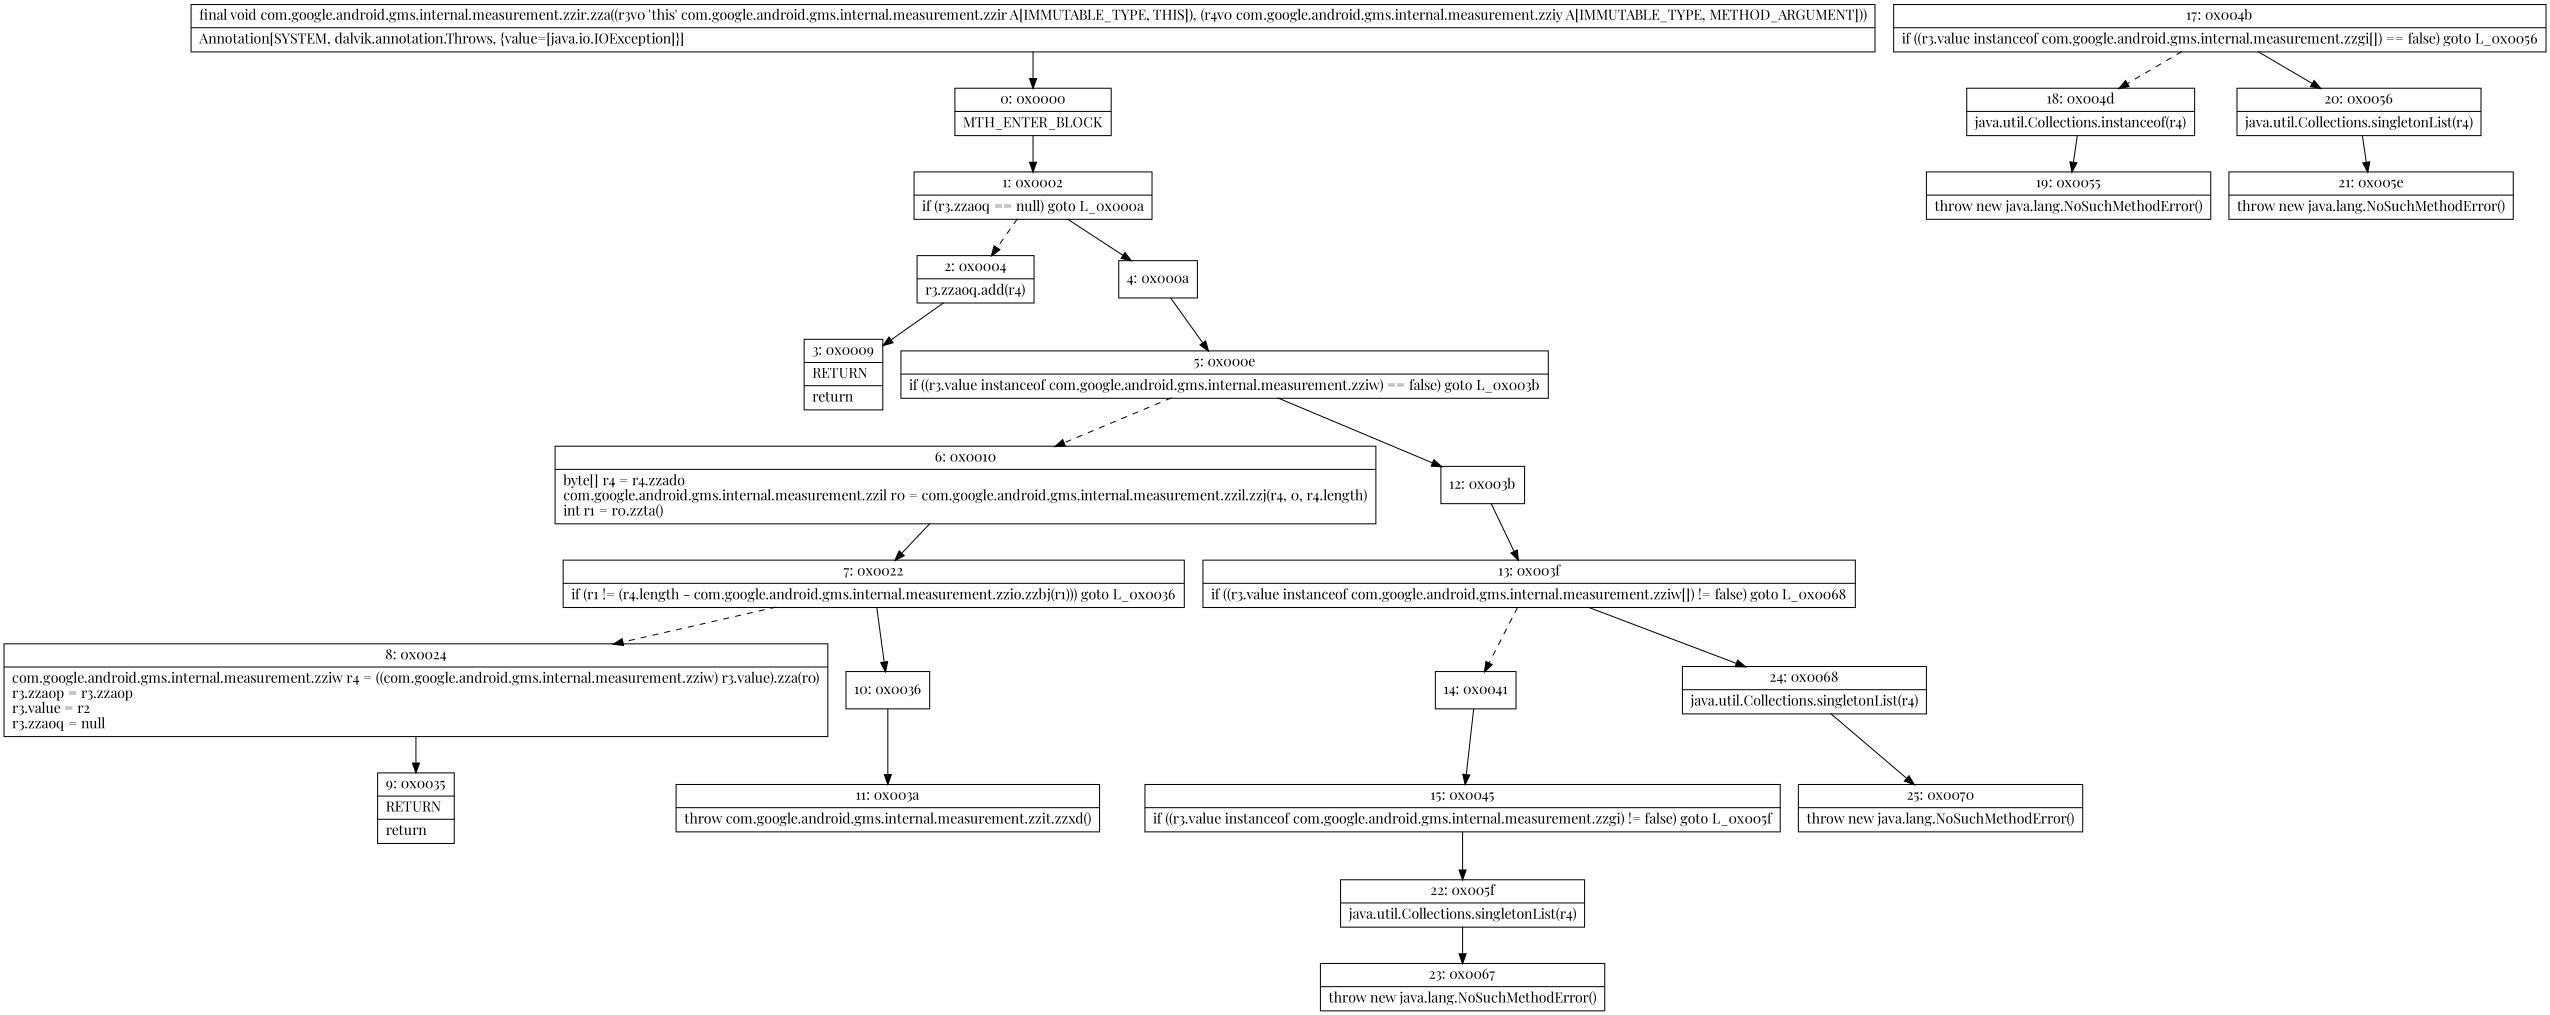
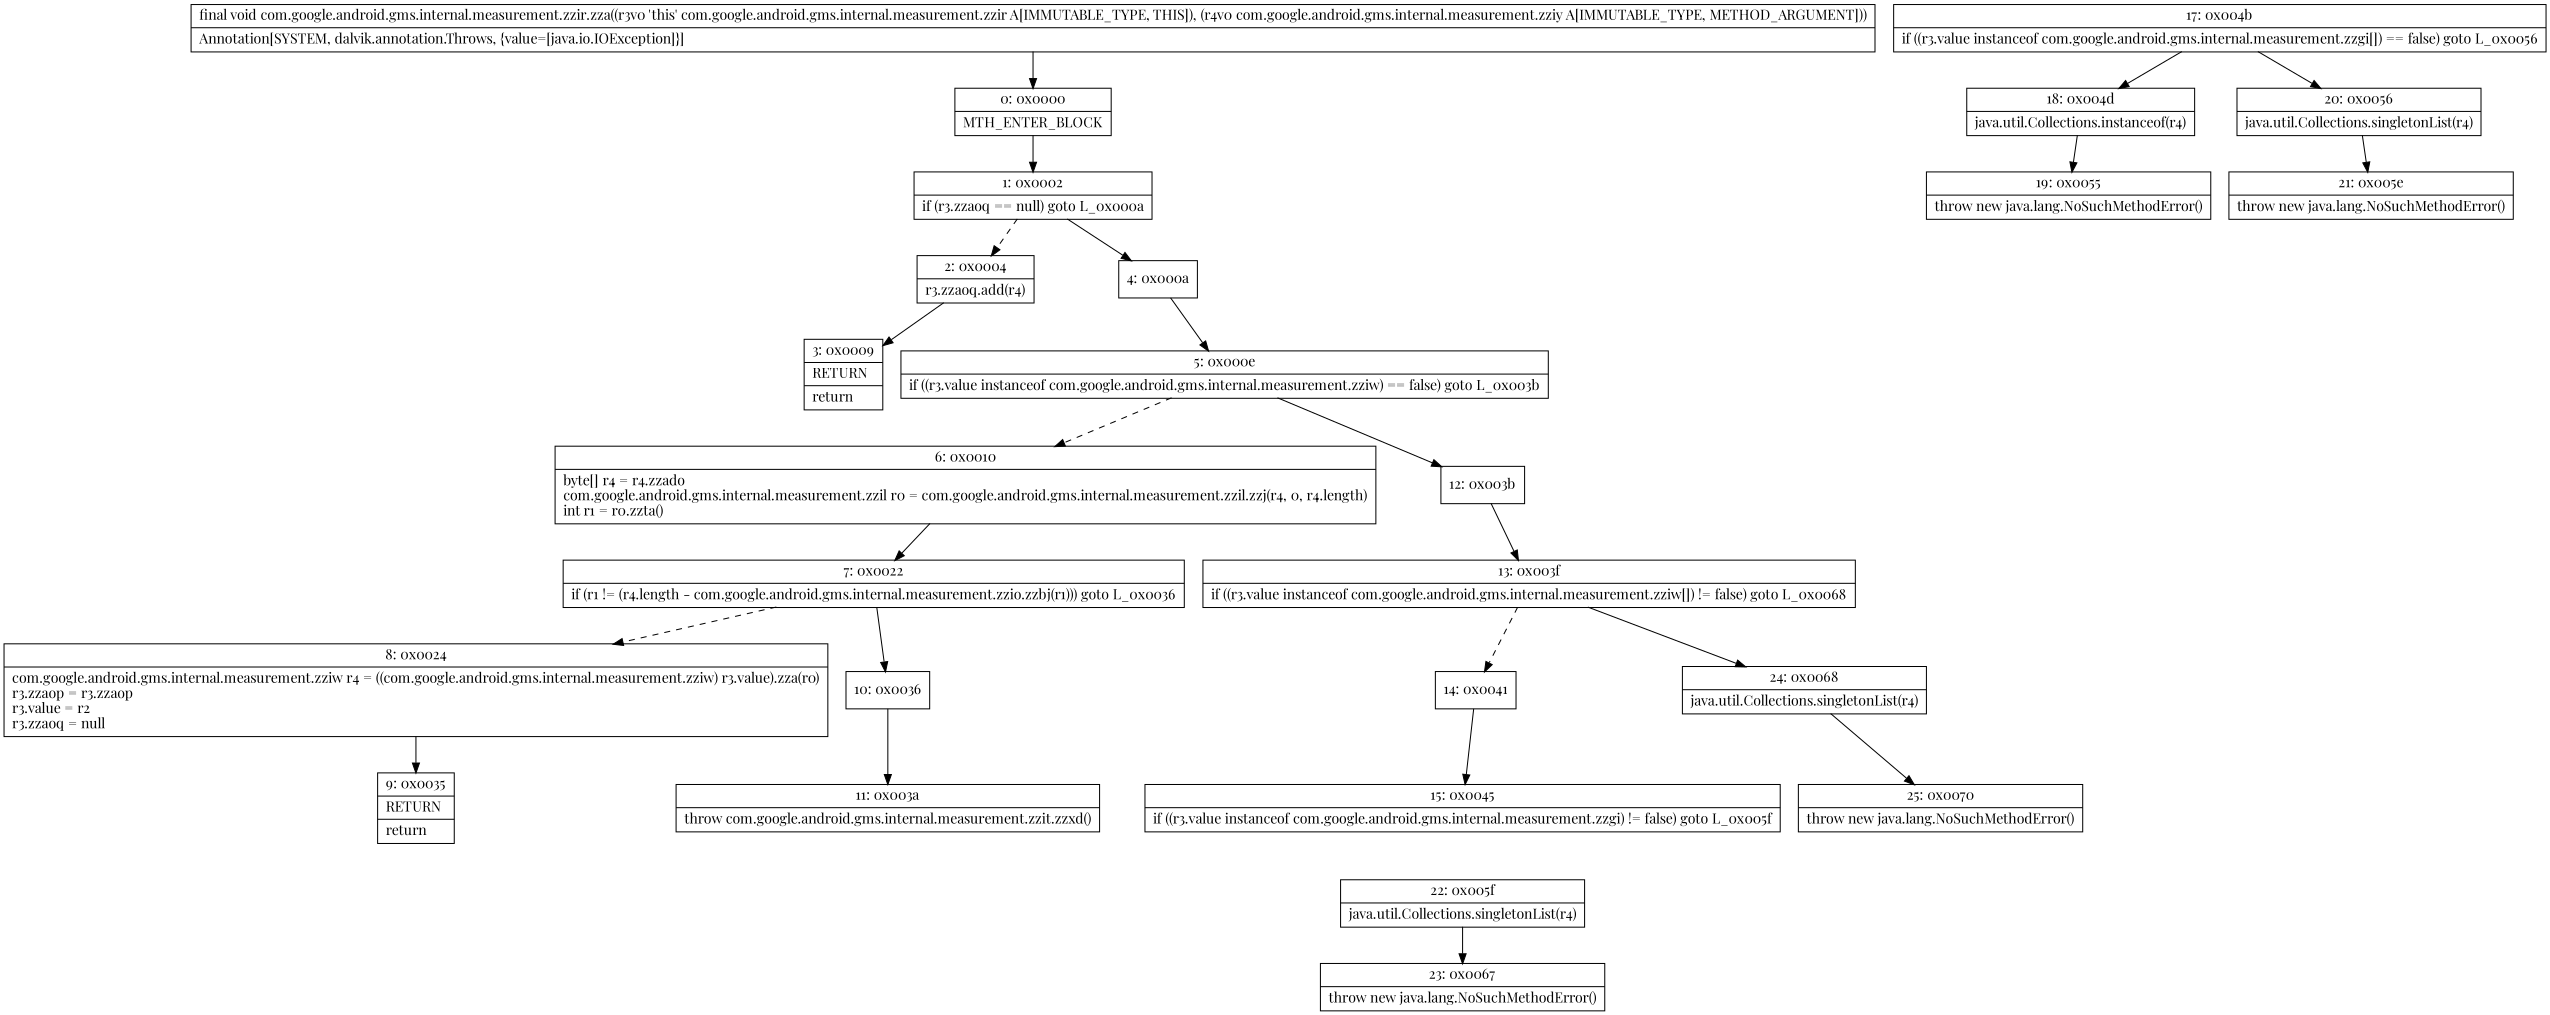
(2155, 67) -> (2155, 67)
(1463, 851) -> none
